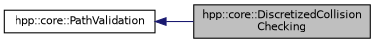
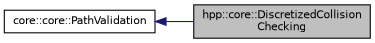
(80, 22) -> (80, 22)
